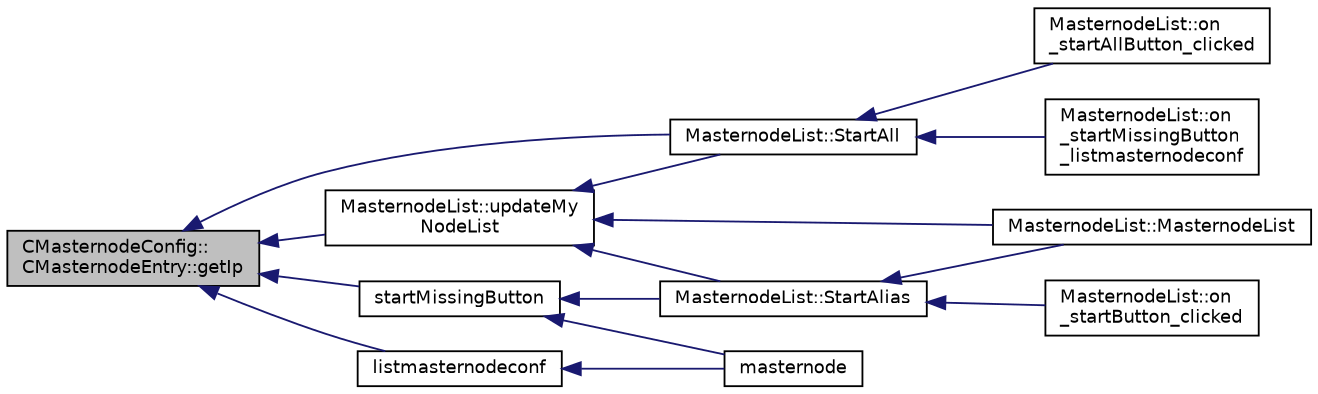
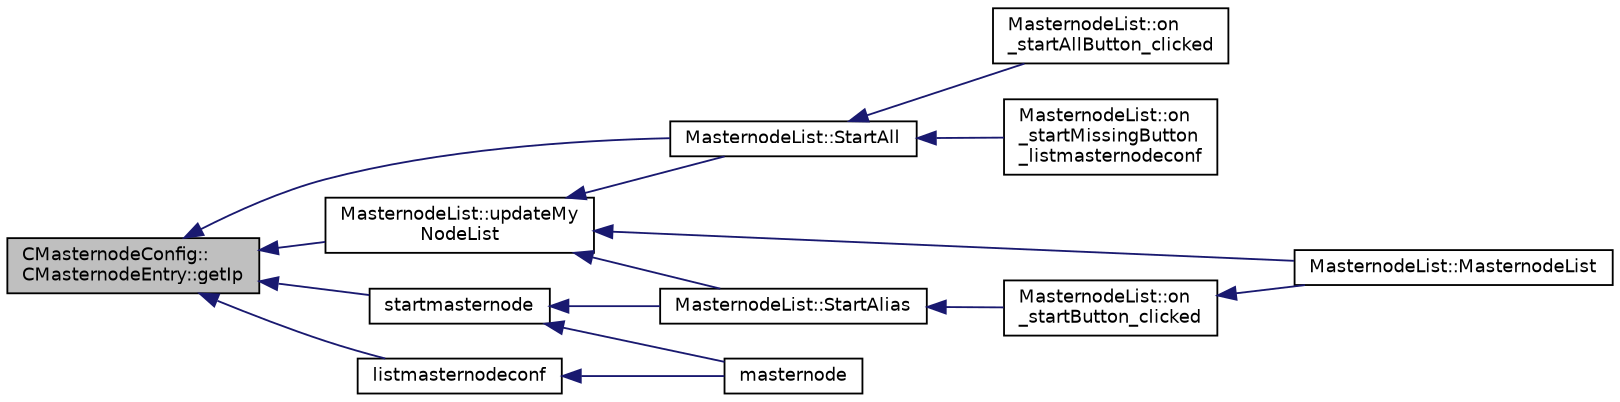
(982, 261) -> (1270, 289)
(460, 299) -> (460, 306)
